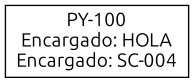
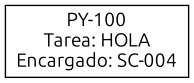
(97, 41) -> (97, 41)
